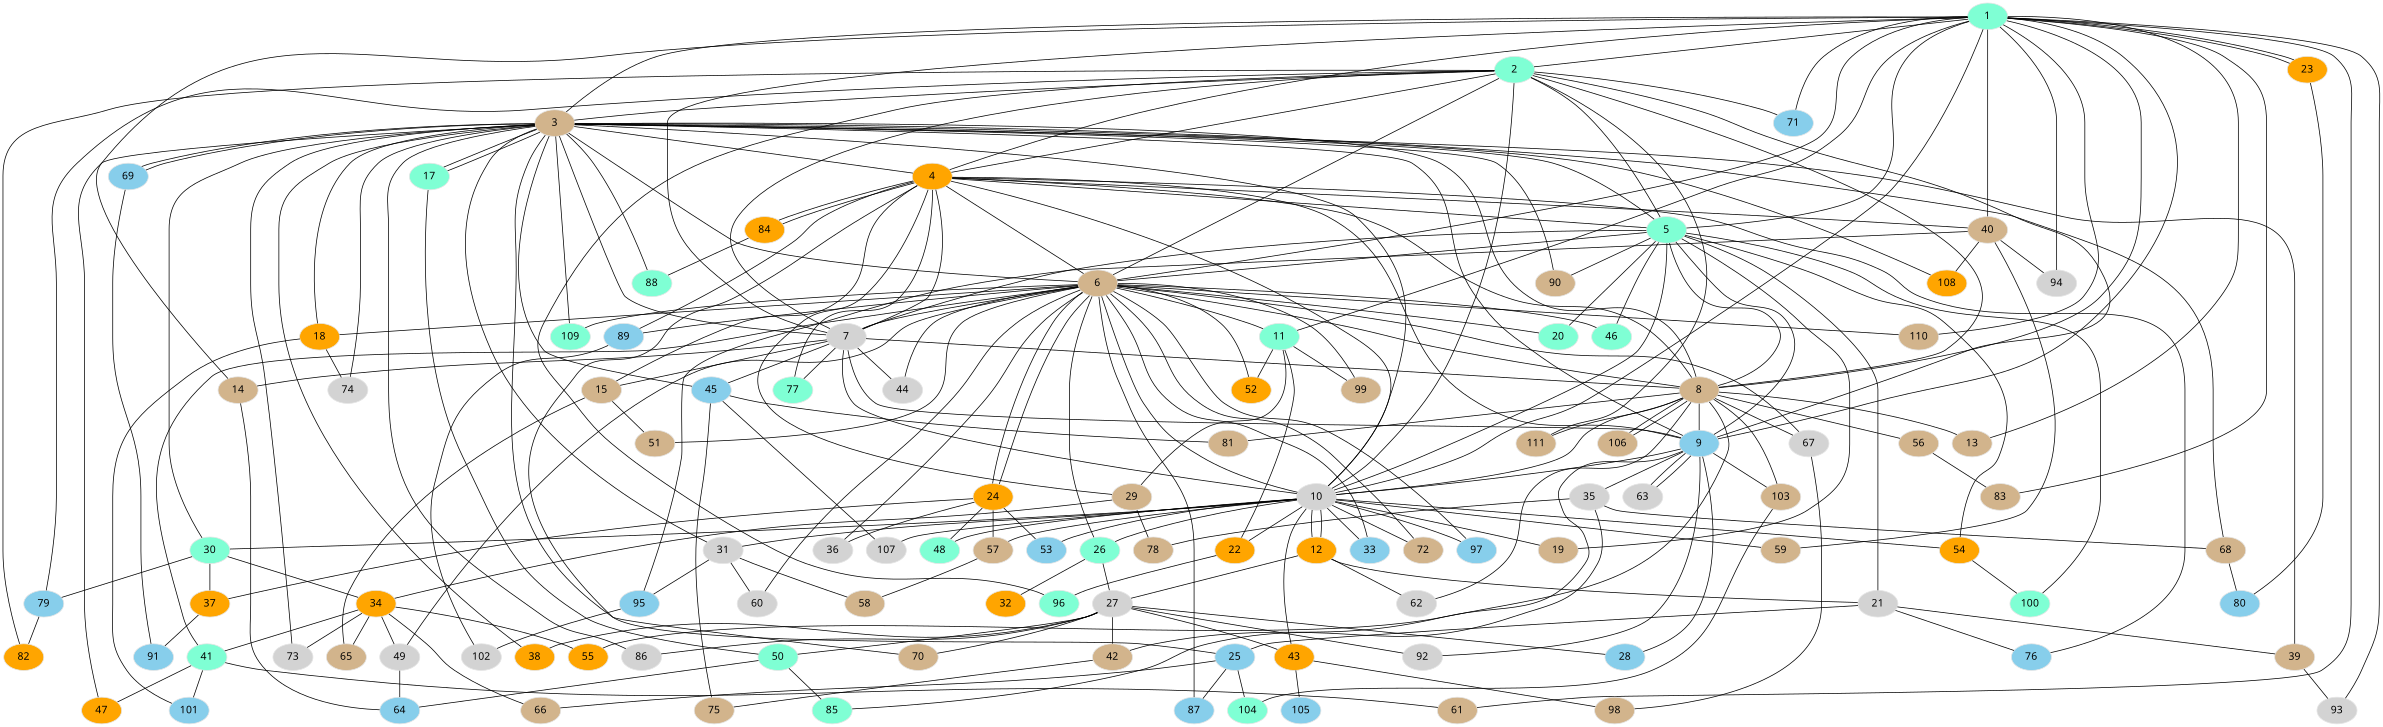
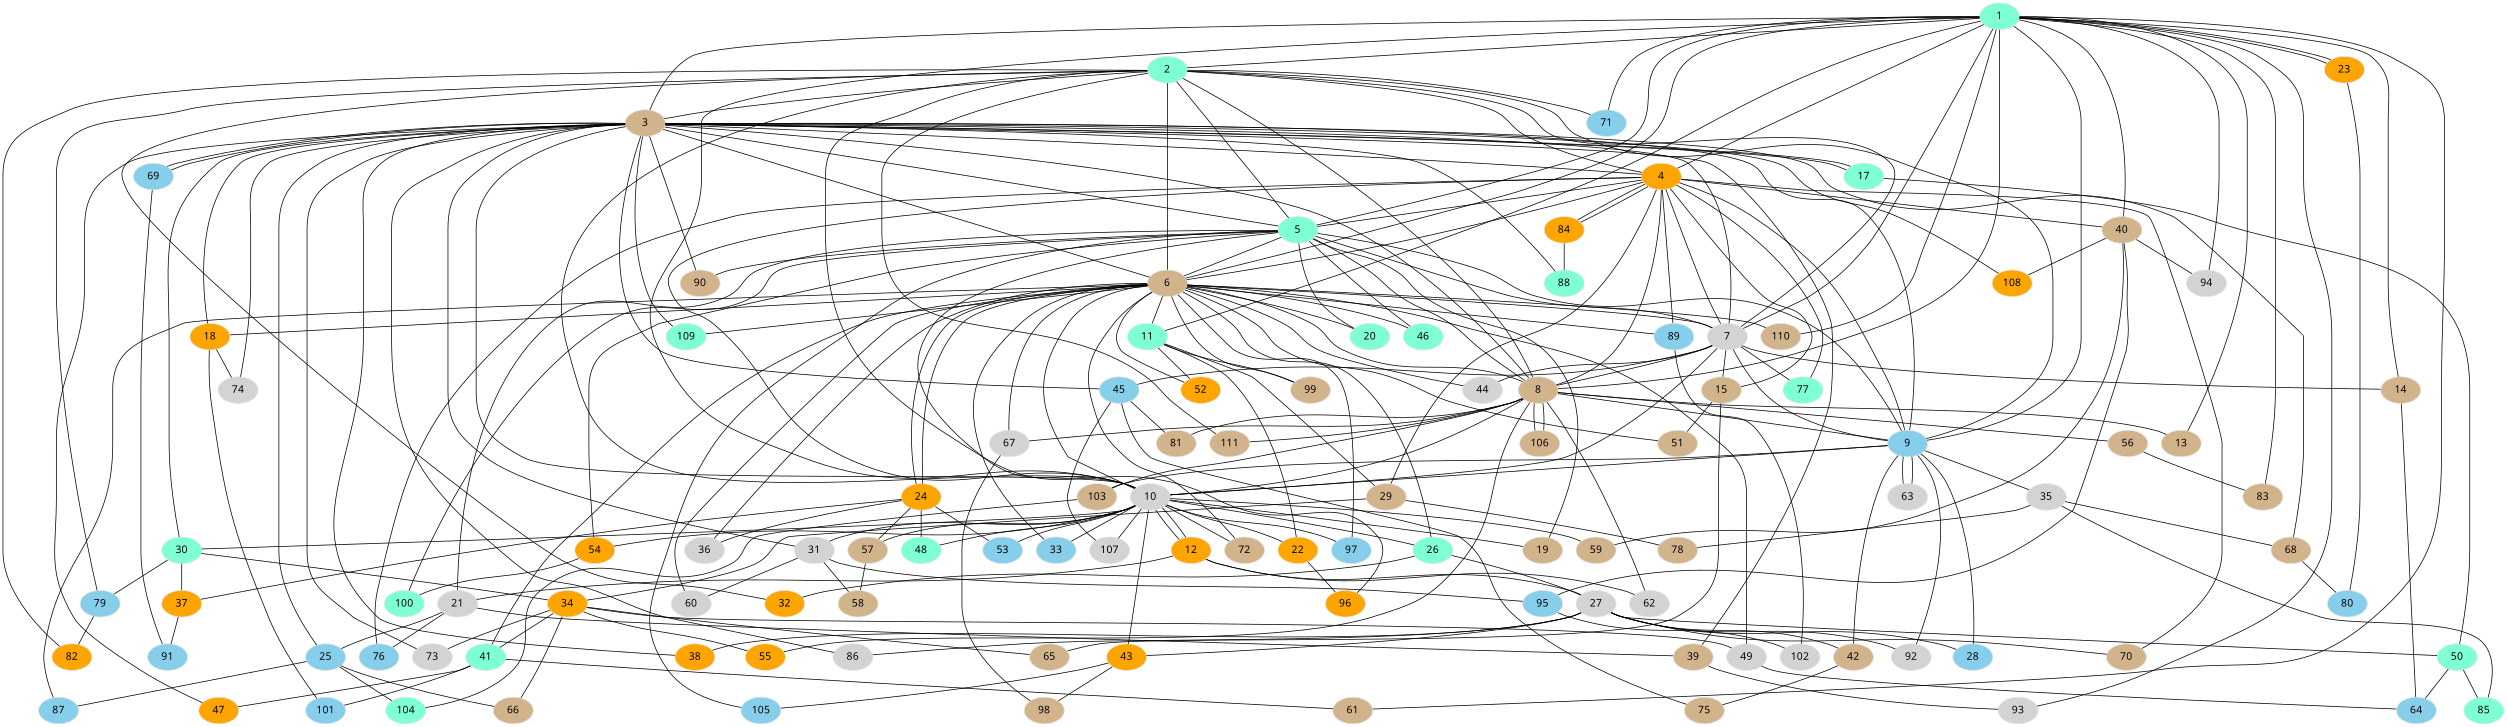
none -> (230, 128)
none -> (826, 348)
(1059, 604) -> (1345, 604)
